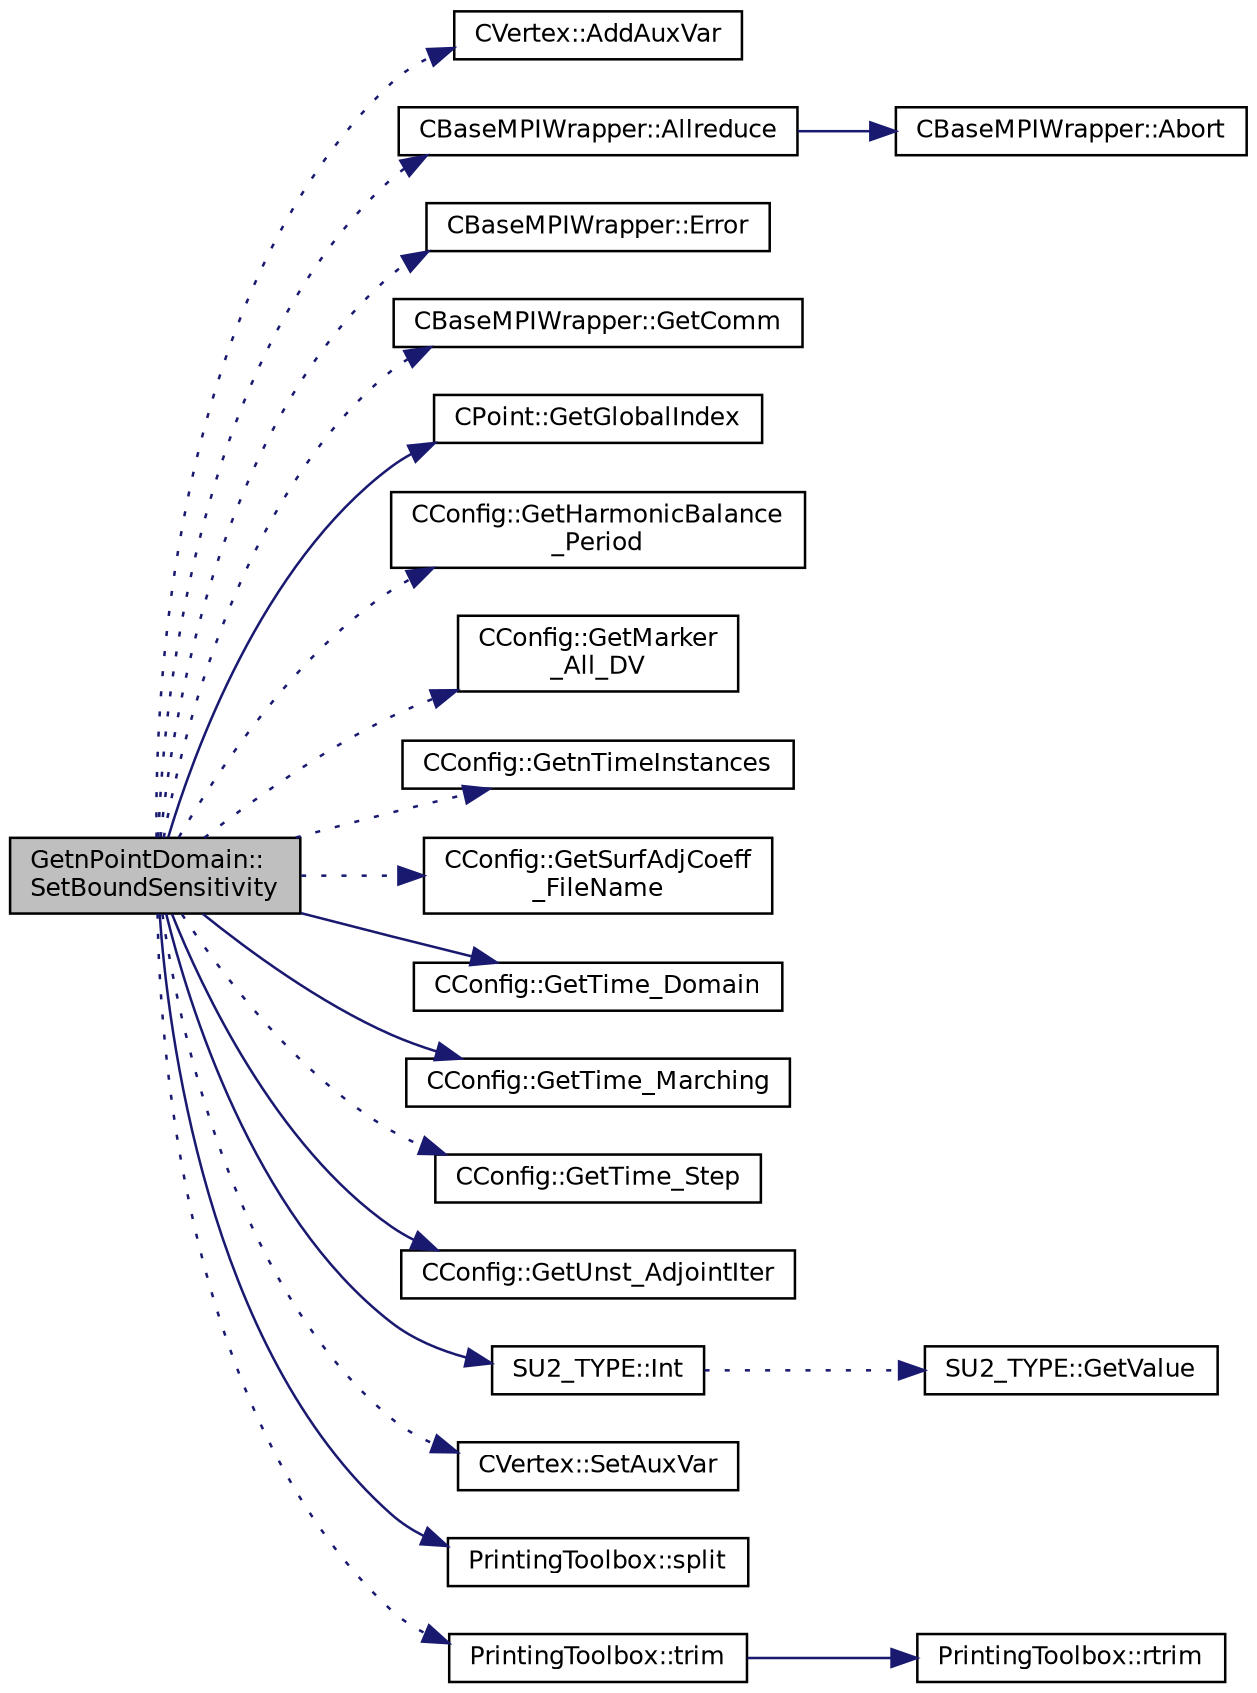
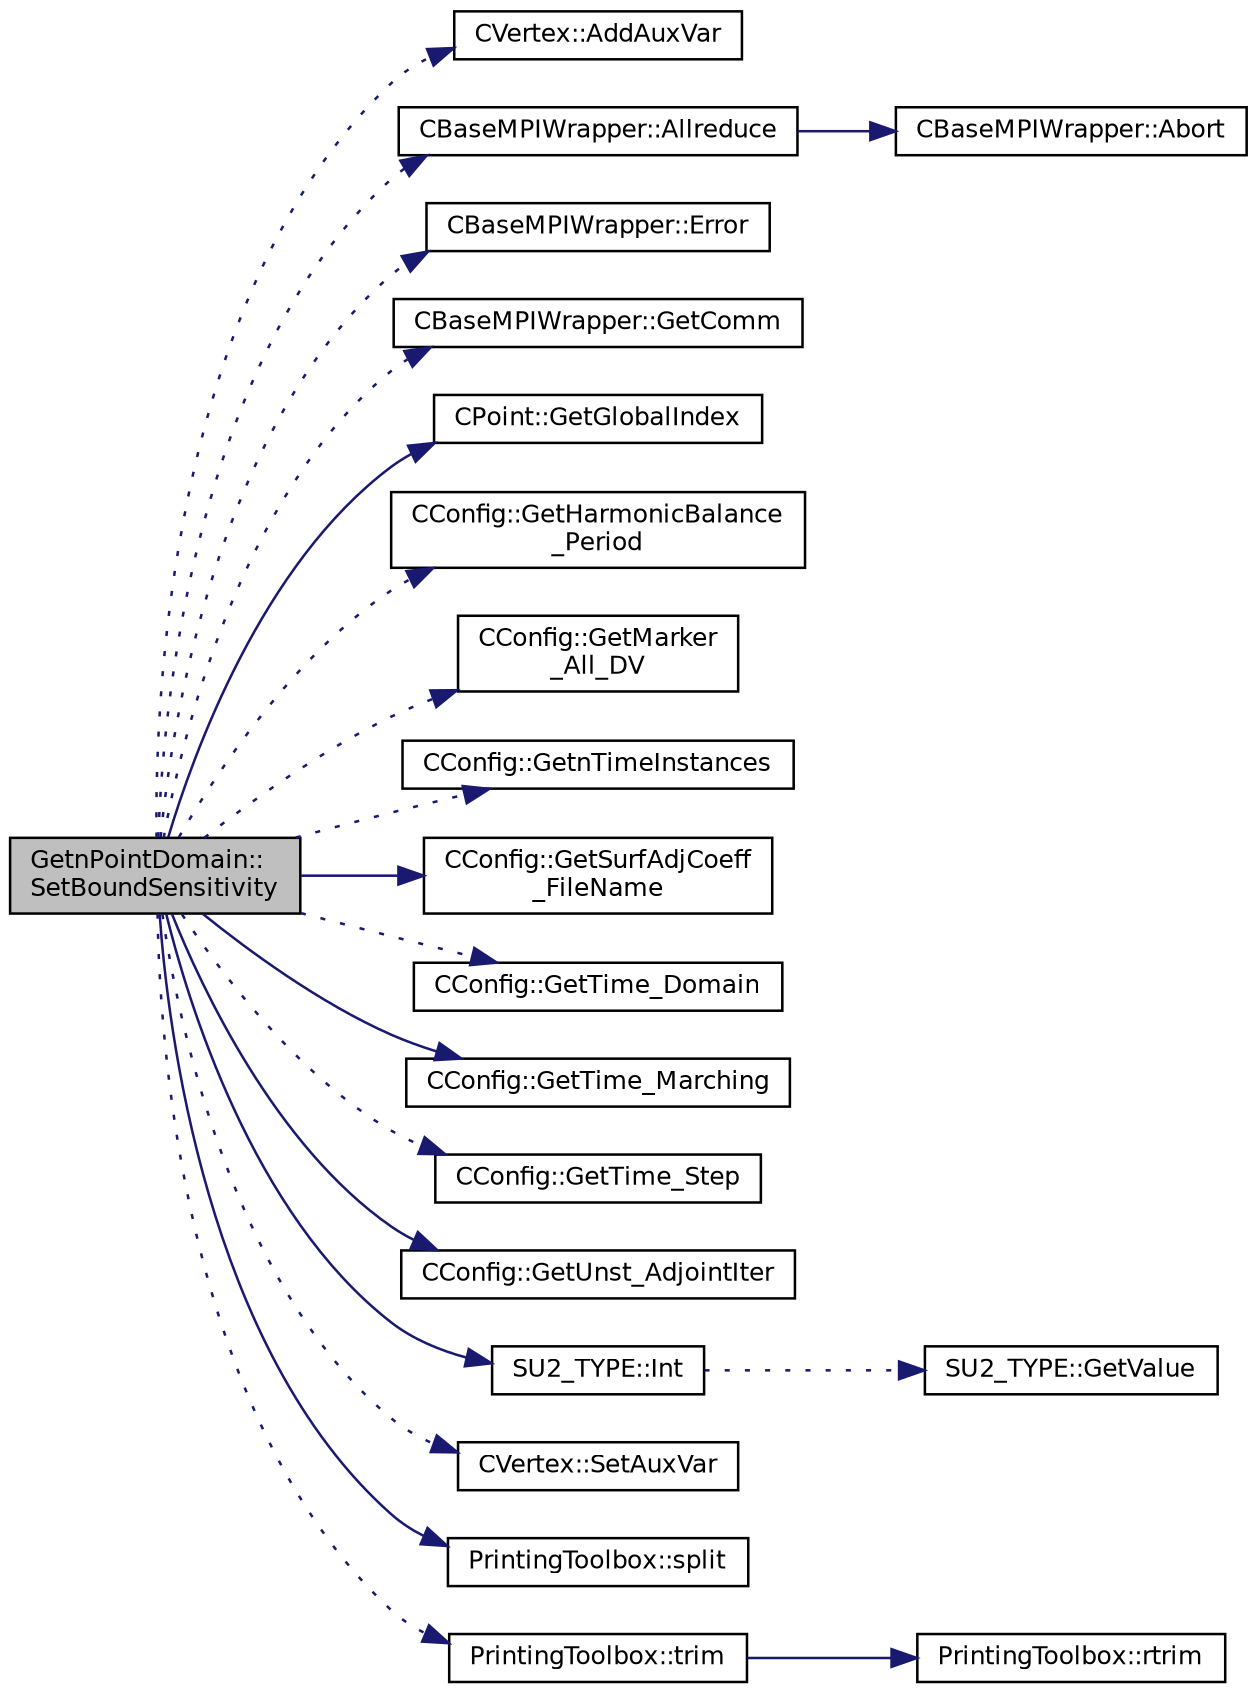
(349, 876) -> (349, 876)
(386, 935) -> (386, 935)
